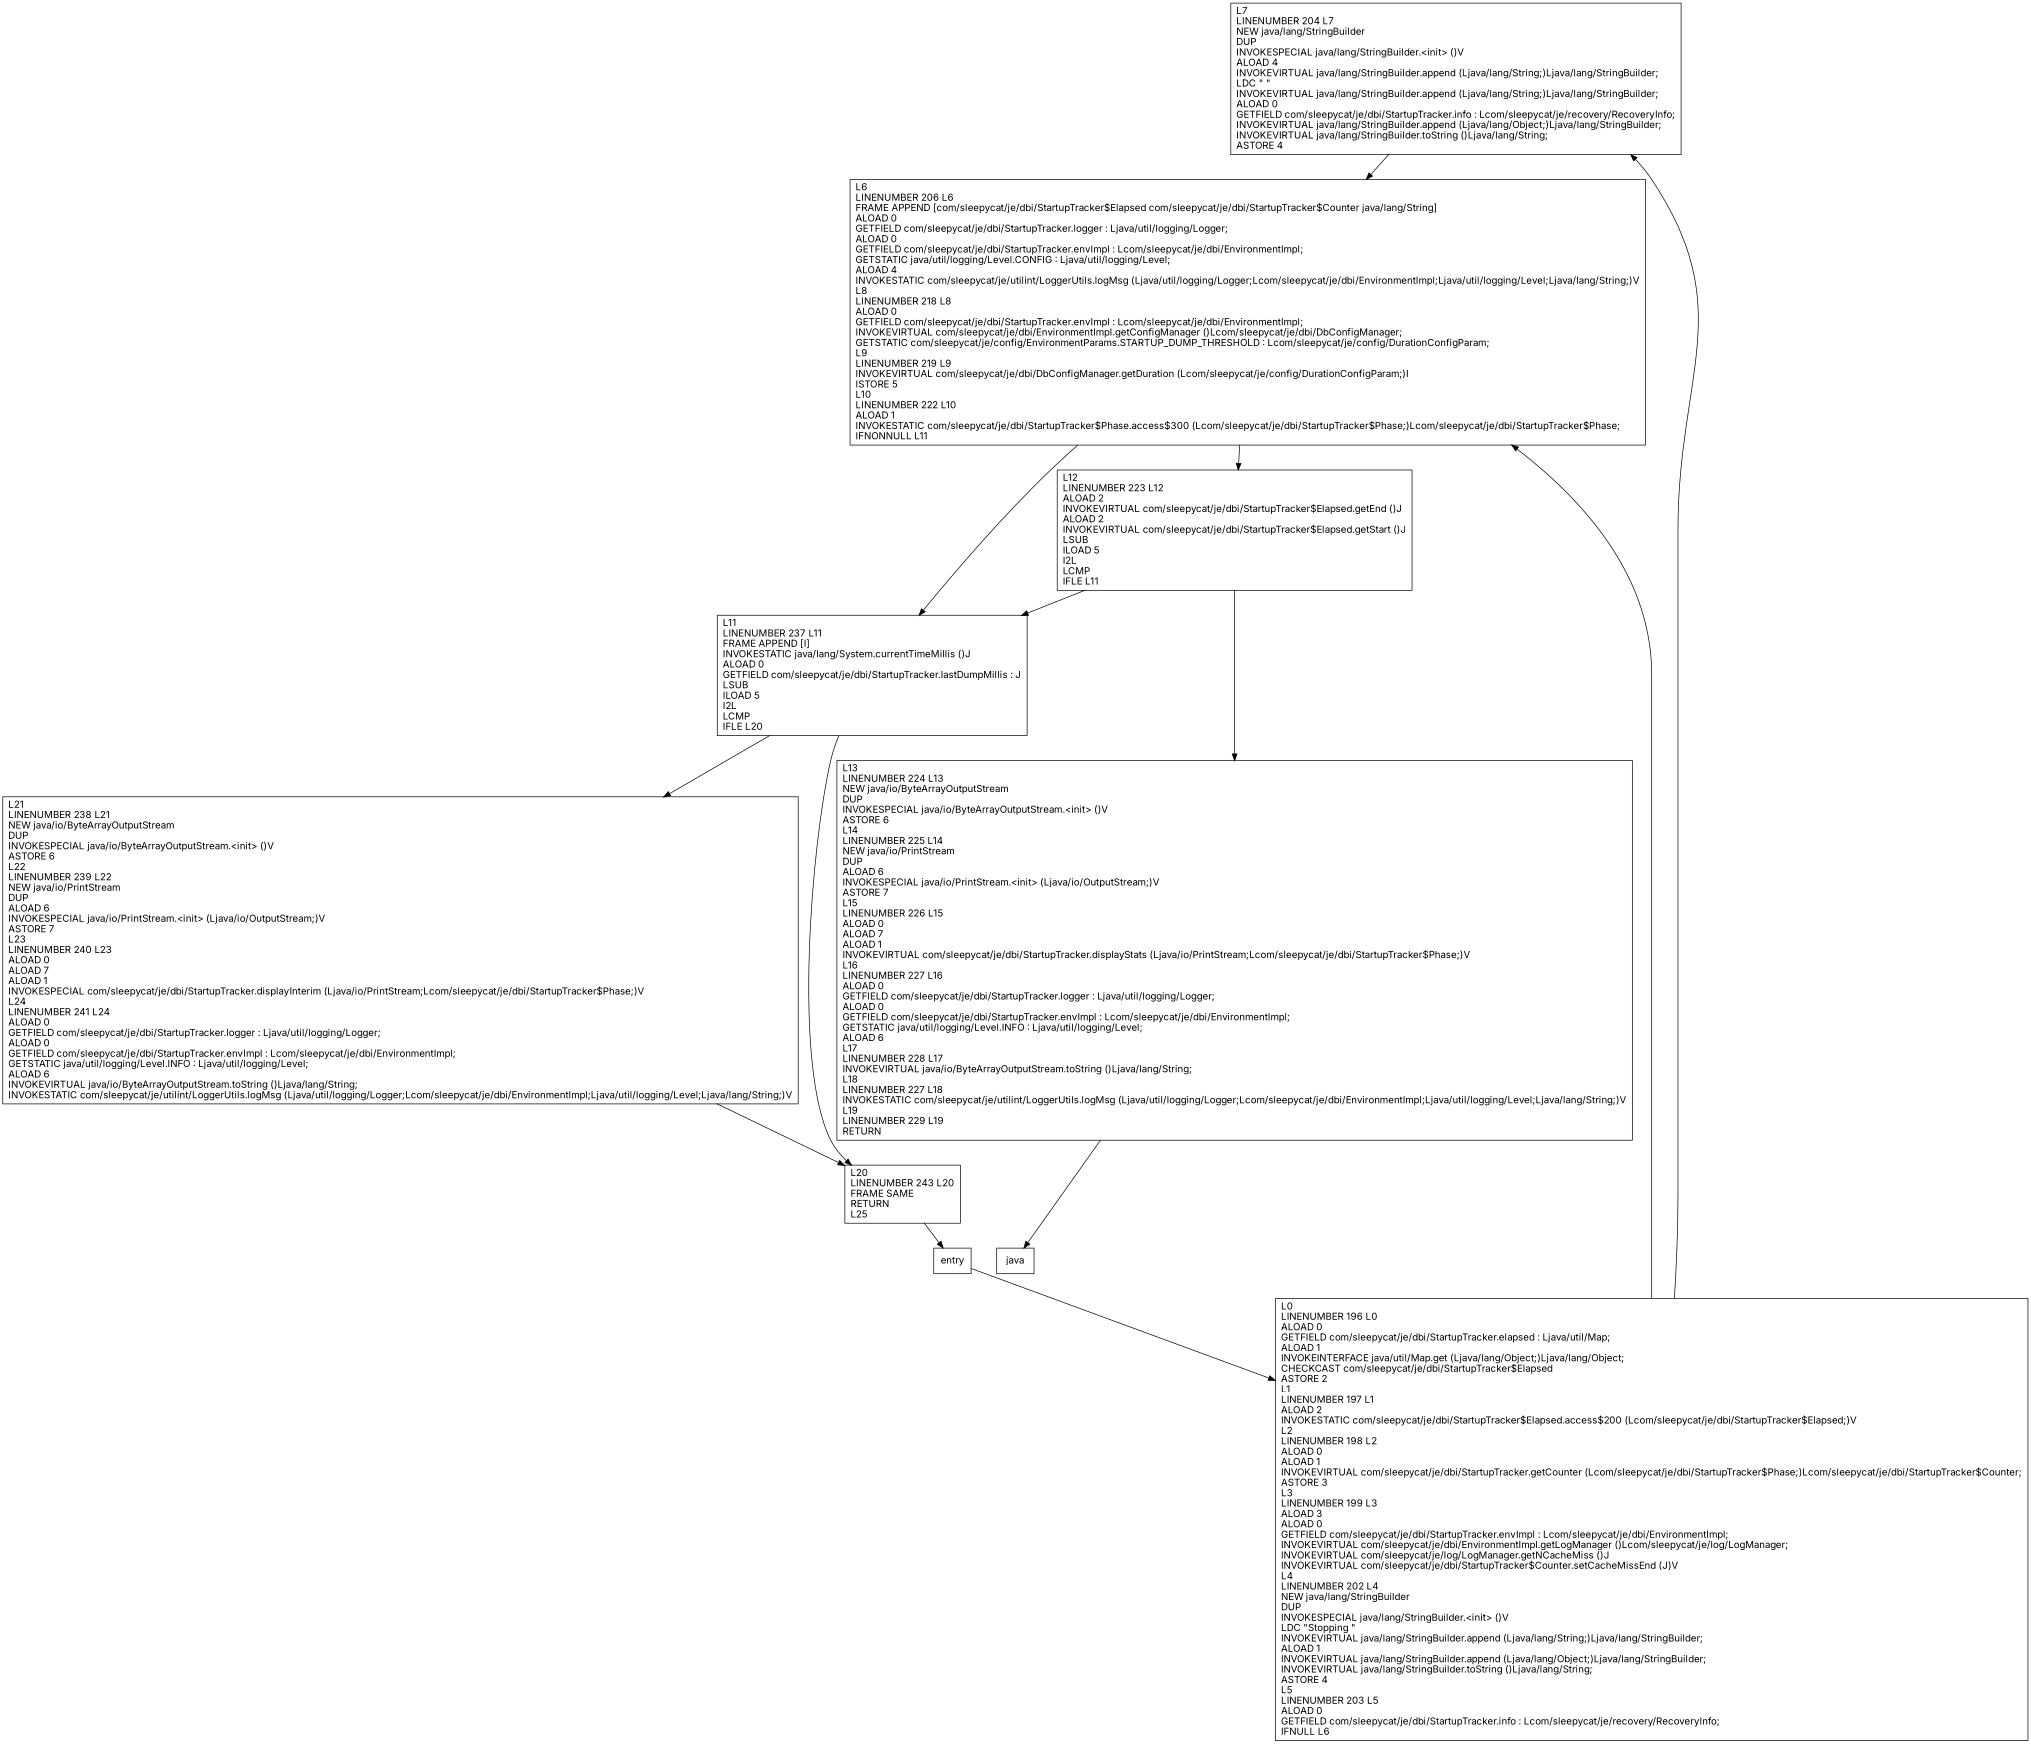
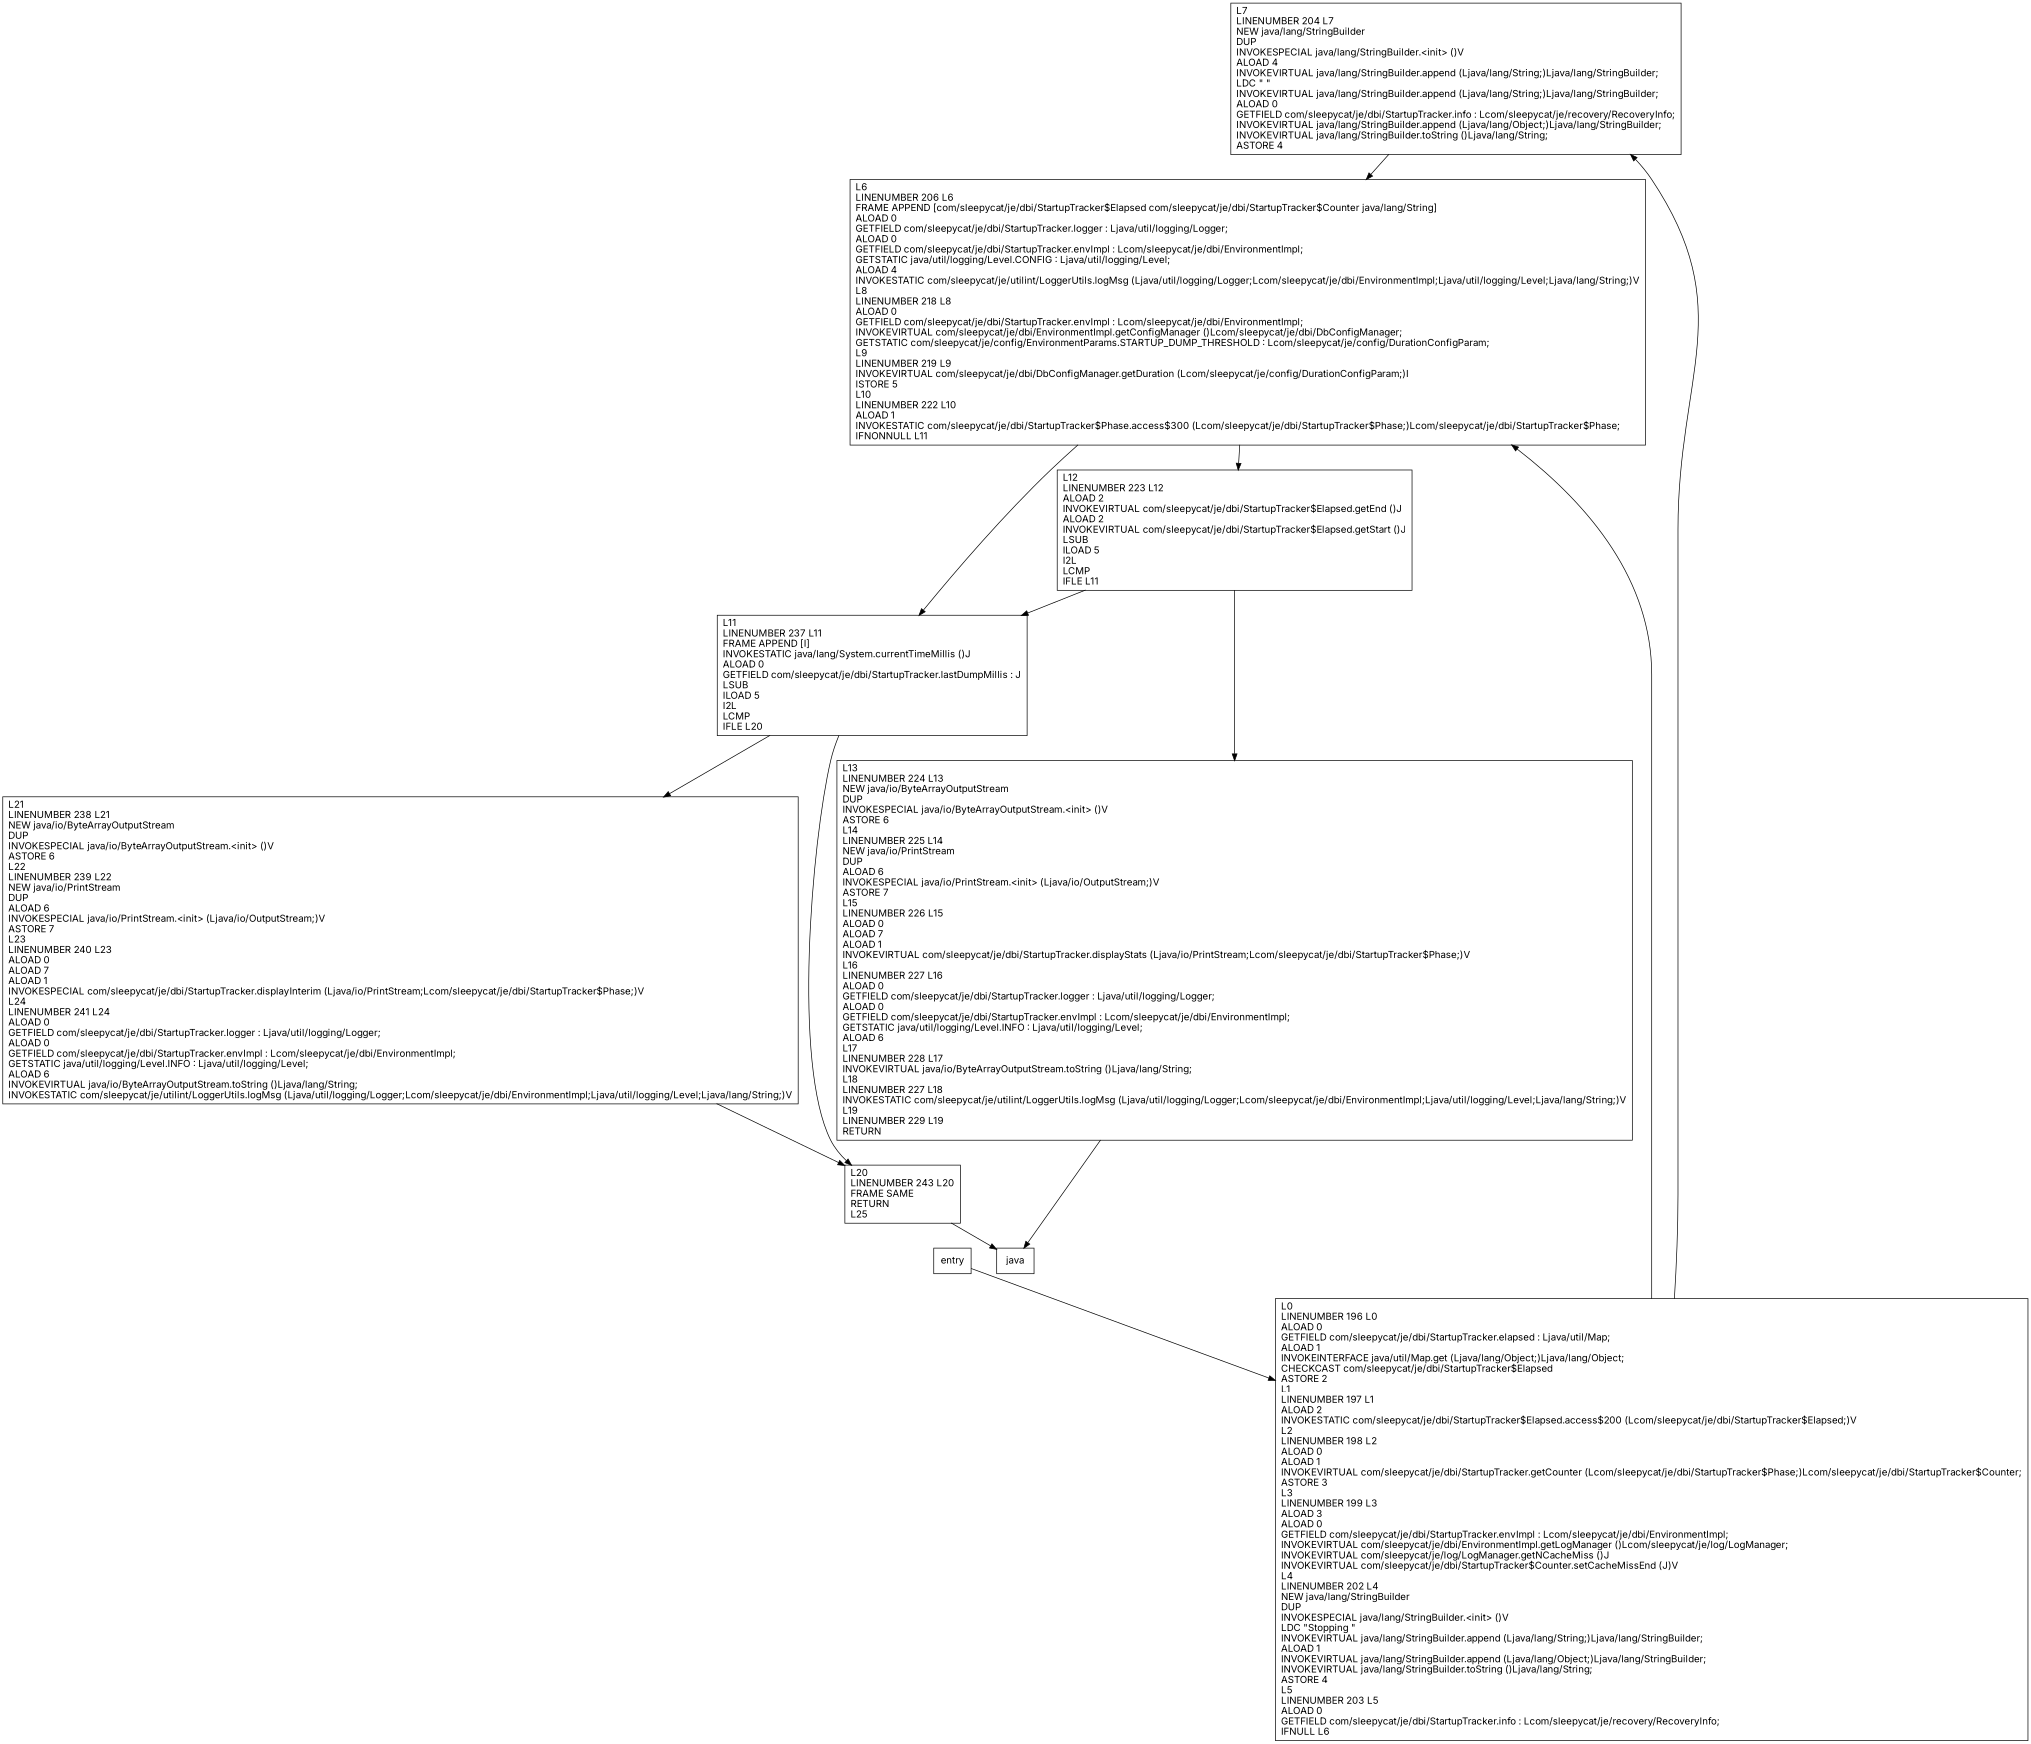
(932, 1233) -> (971, 1234)
